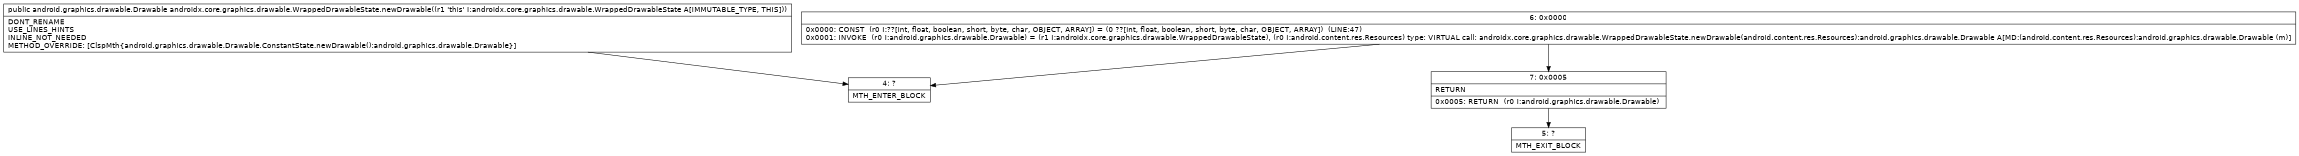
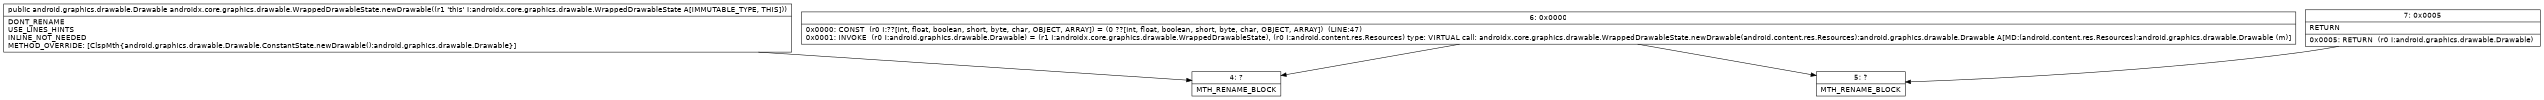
(1549, 55) -> (1724, 59)
(889, 96) -> (1236, 90)
(1549, 146) -> (1861, 90)
